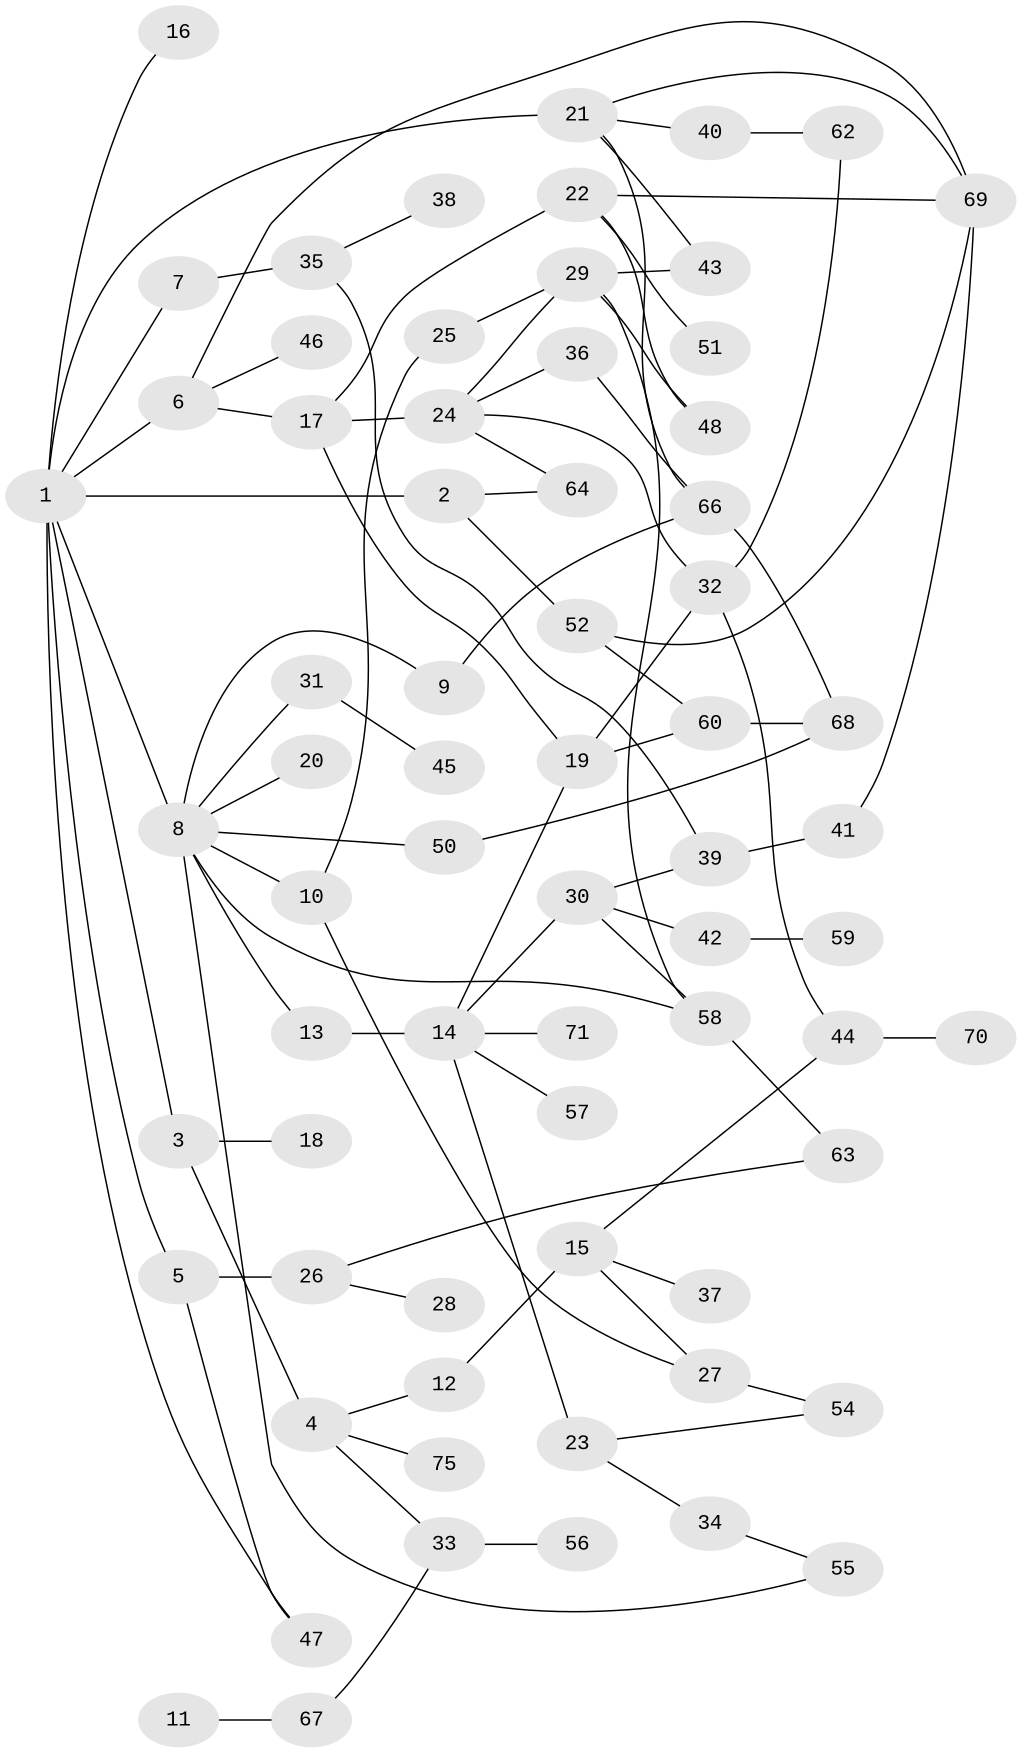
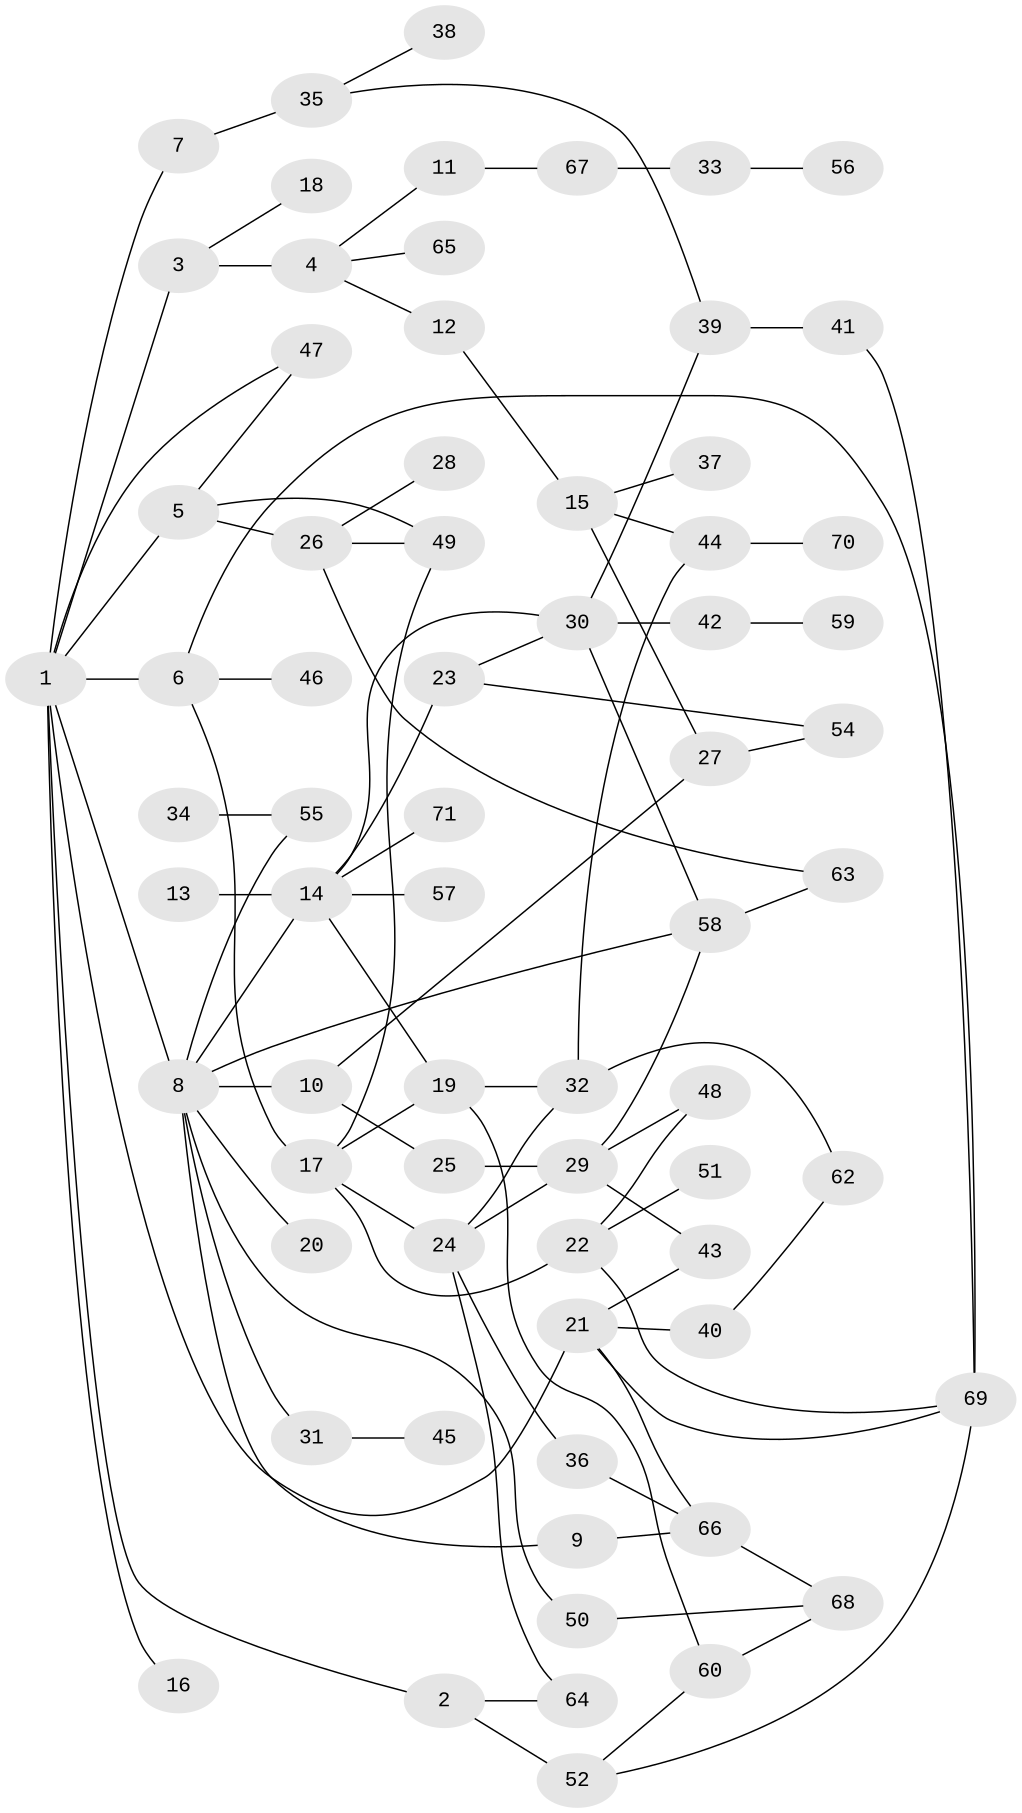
none -> (444, 543)
(239, 935) -> (245, 991)
(444, 1465) -> (444, 248)
(644, 1484) -> (511, 651)
(378, 1485) -> (378, 217)
